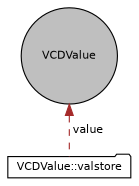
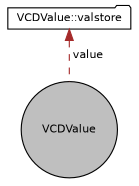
(69, 136) -> (69, 61)
